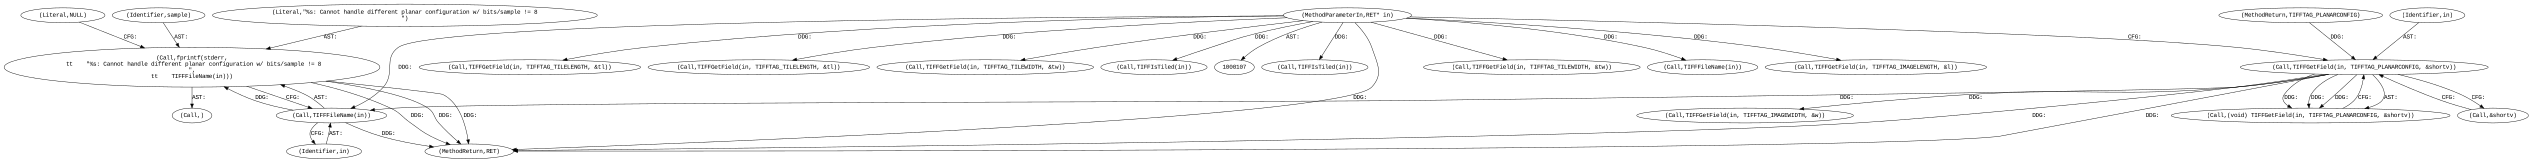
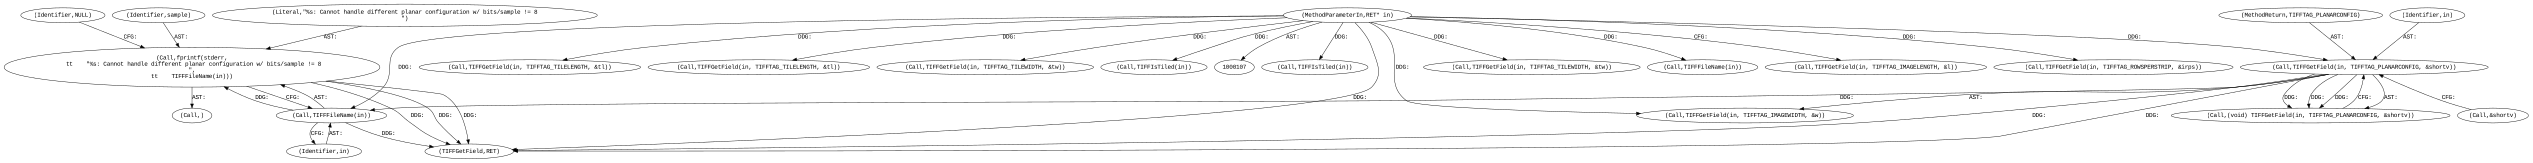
(63, 15) -> (63, 15)
(1703, 37) -> (1703, 37)
(2137, 37) -> (2137, 37)
(2339, 37) -> (2339, 37)
none -> (2113, 67)
(2441, 87) -> none
(1978, 98) -> (1978, 98)
none -> (1475, 108)
(469, 151) -> (469, 151)
